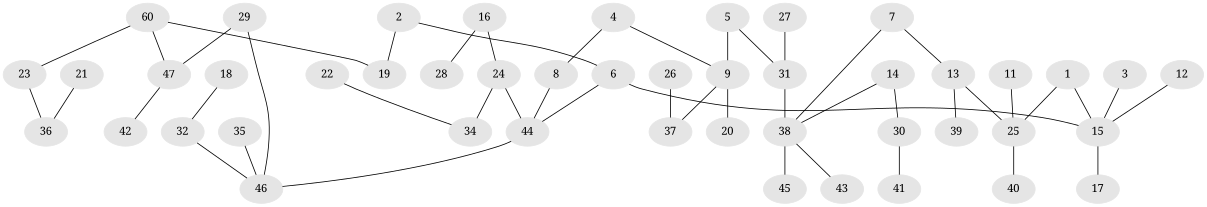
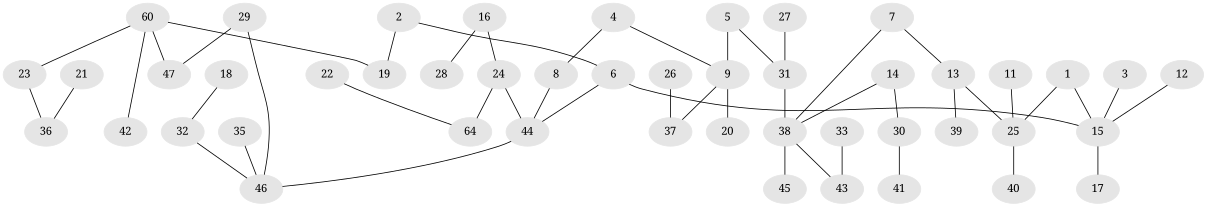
(147, 103) -> (137, 75)
(470, 132) -> (470, 132)
none -> (842, 132)
